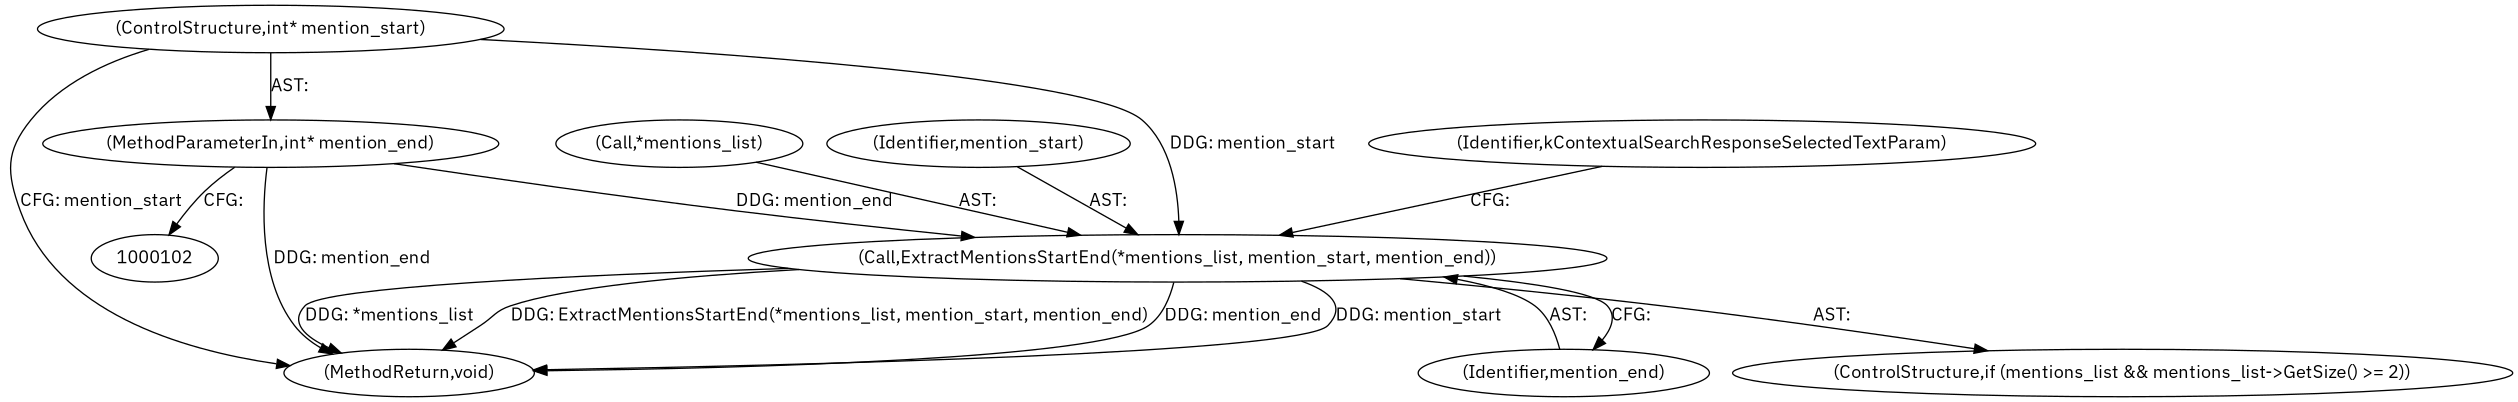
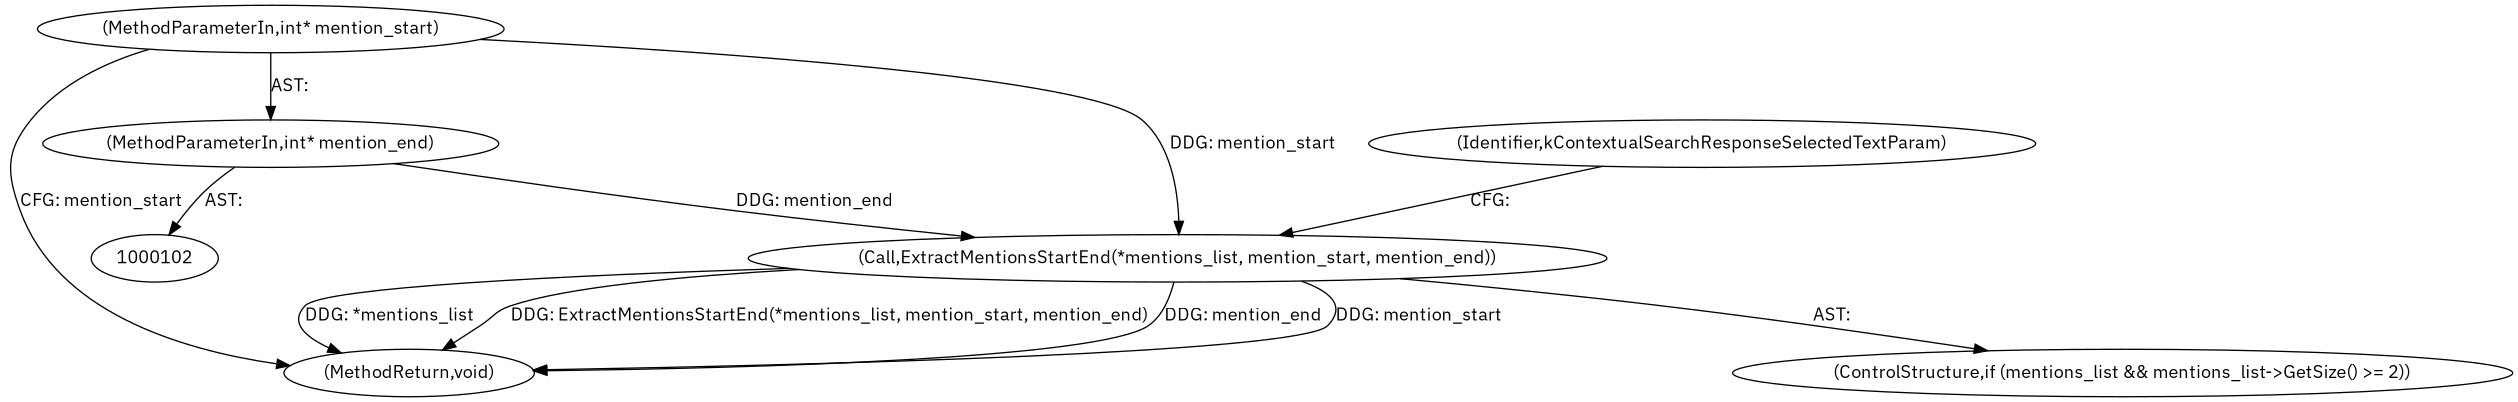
(271, 29) -> (271, 29)
(679, 144) -> none
(979, 144) -> none
(226, 201) -> (226, 201)
(269, 266) -> none
(1564, 373) -> none
